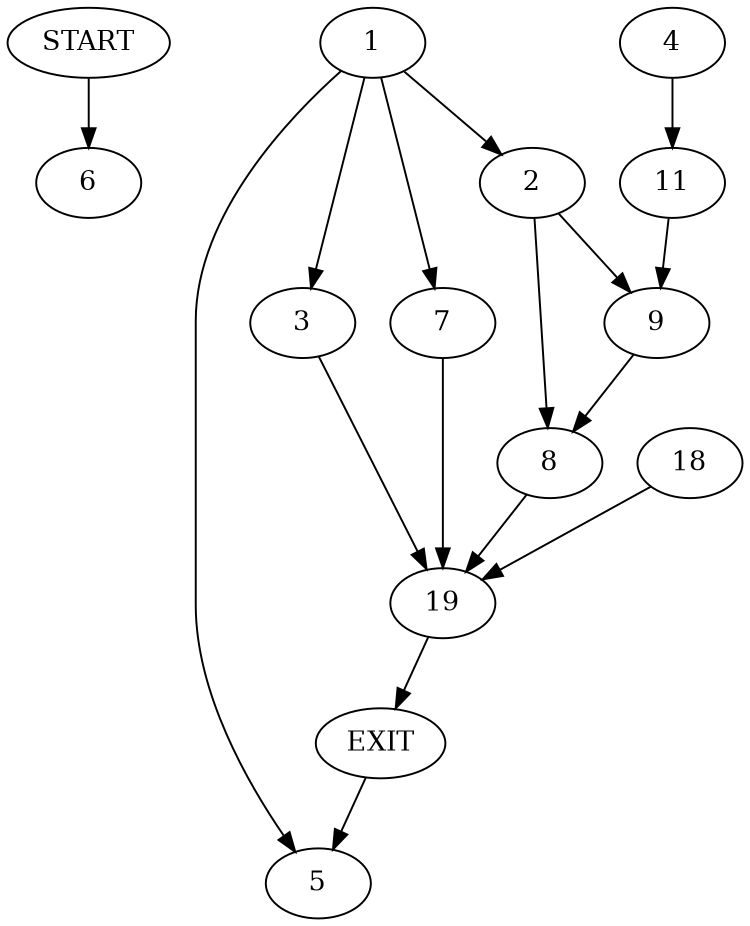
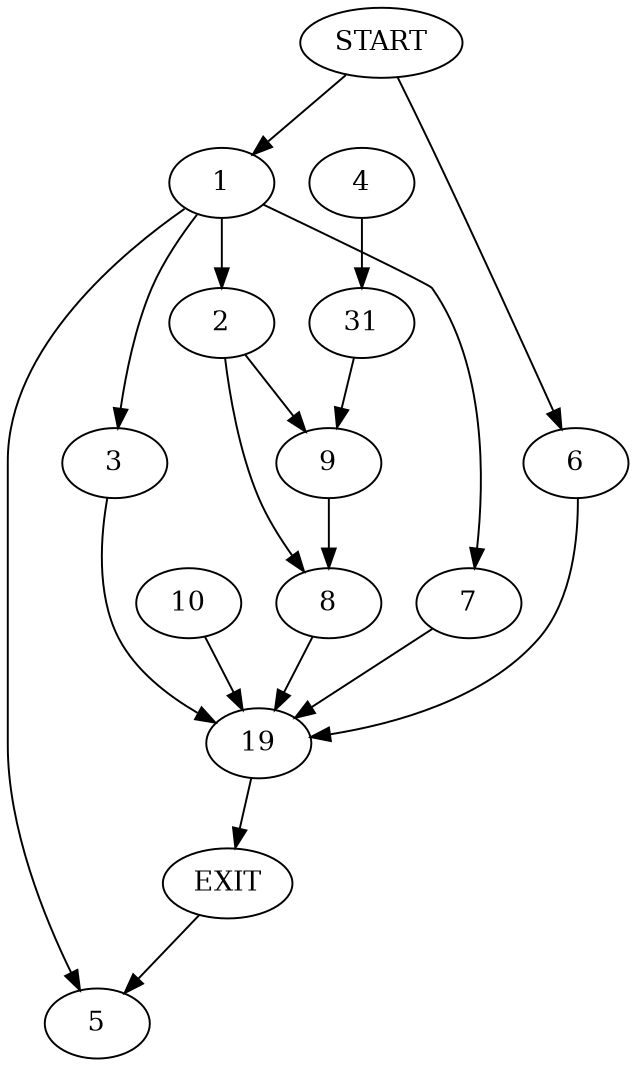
none -> (307, 108)
(672, 183) -> (362, 323)
(690, 463) -> (189, 603)
none -> (507, 667)
